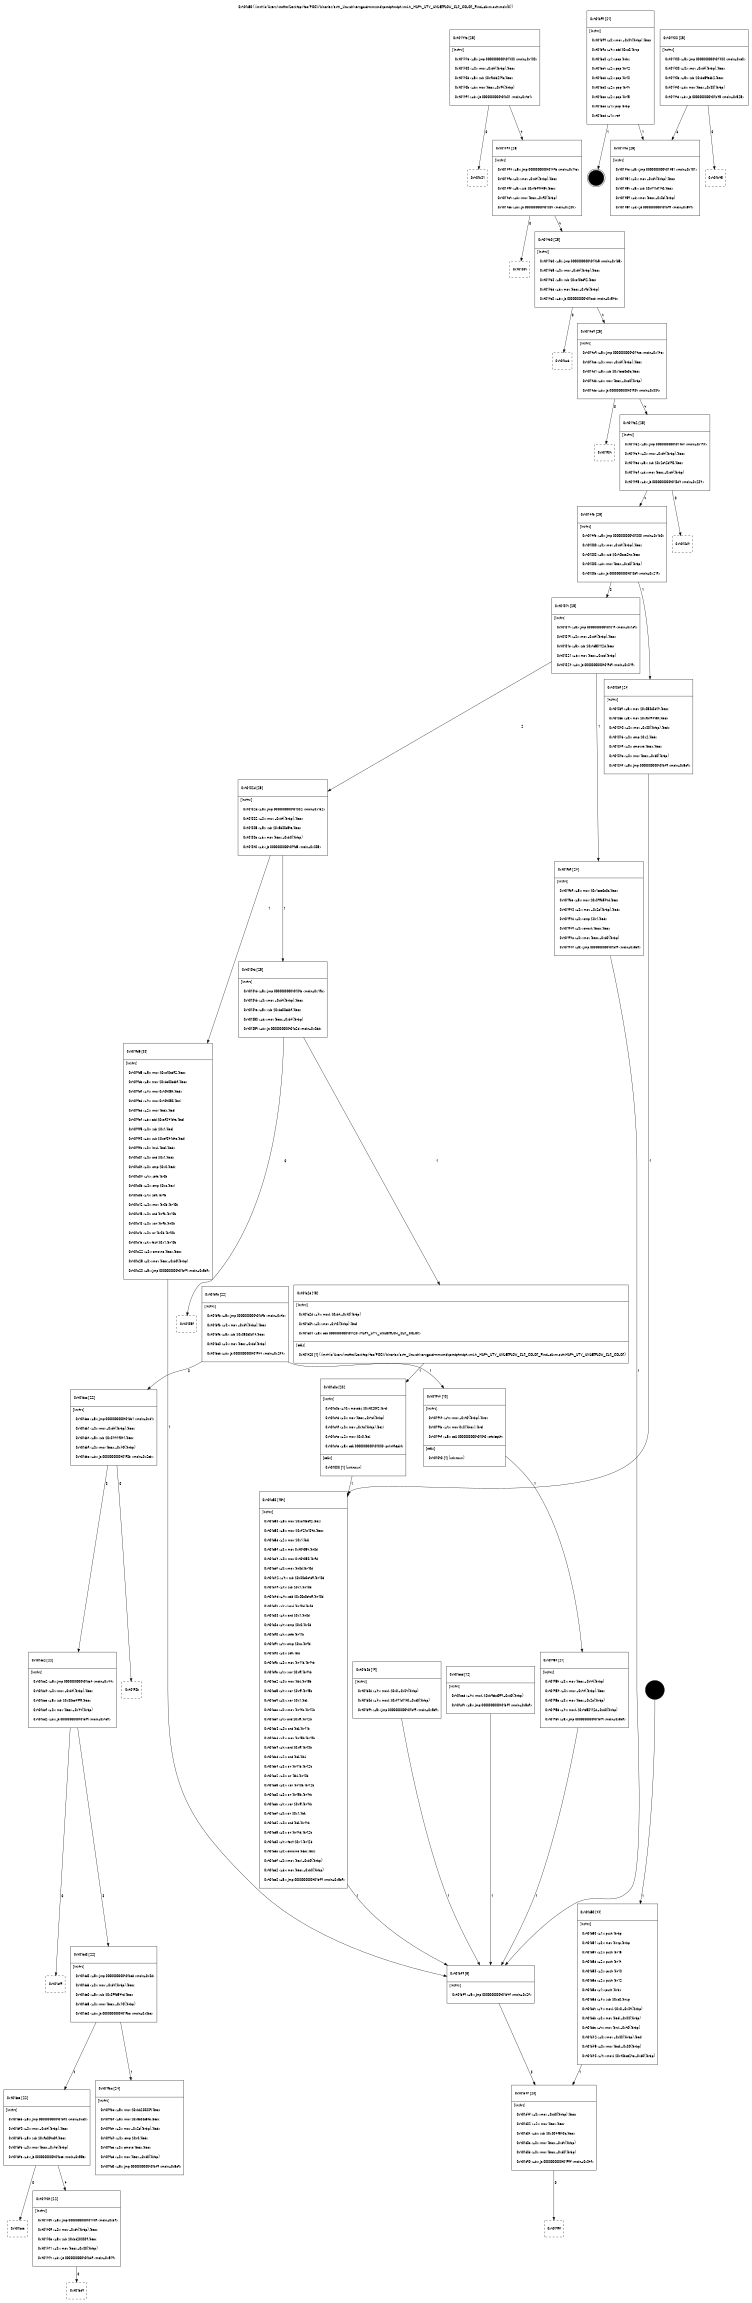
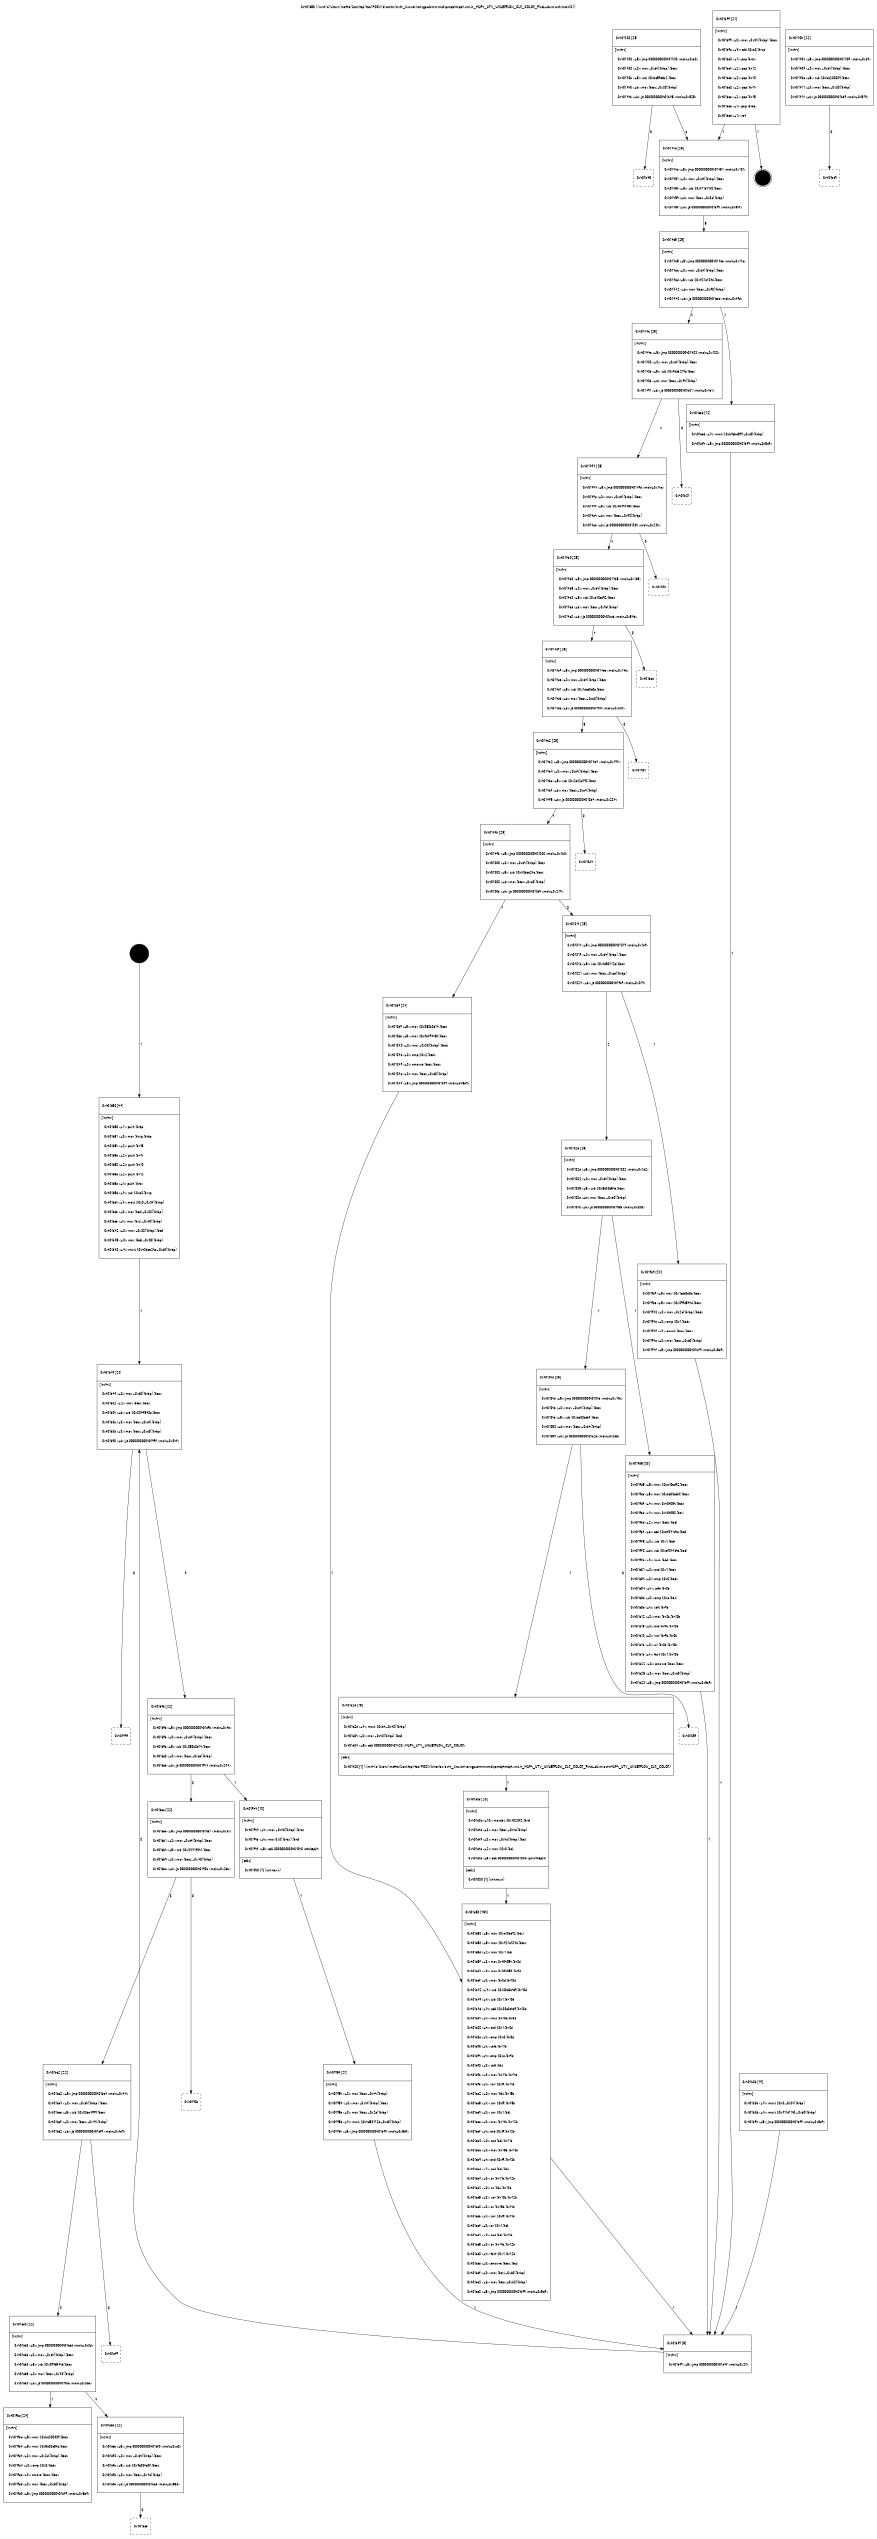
none -> (704, 269)
(645, 407) -> (584, 725)
none -> (165, 1572)
(61, 2177) -> none
